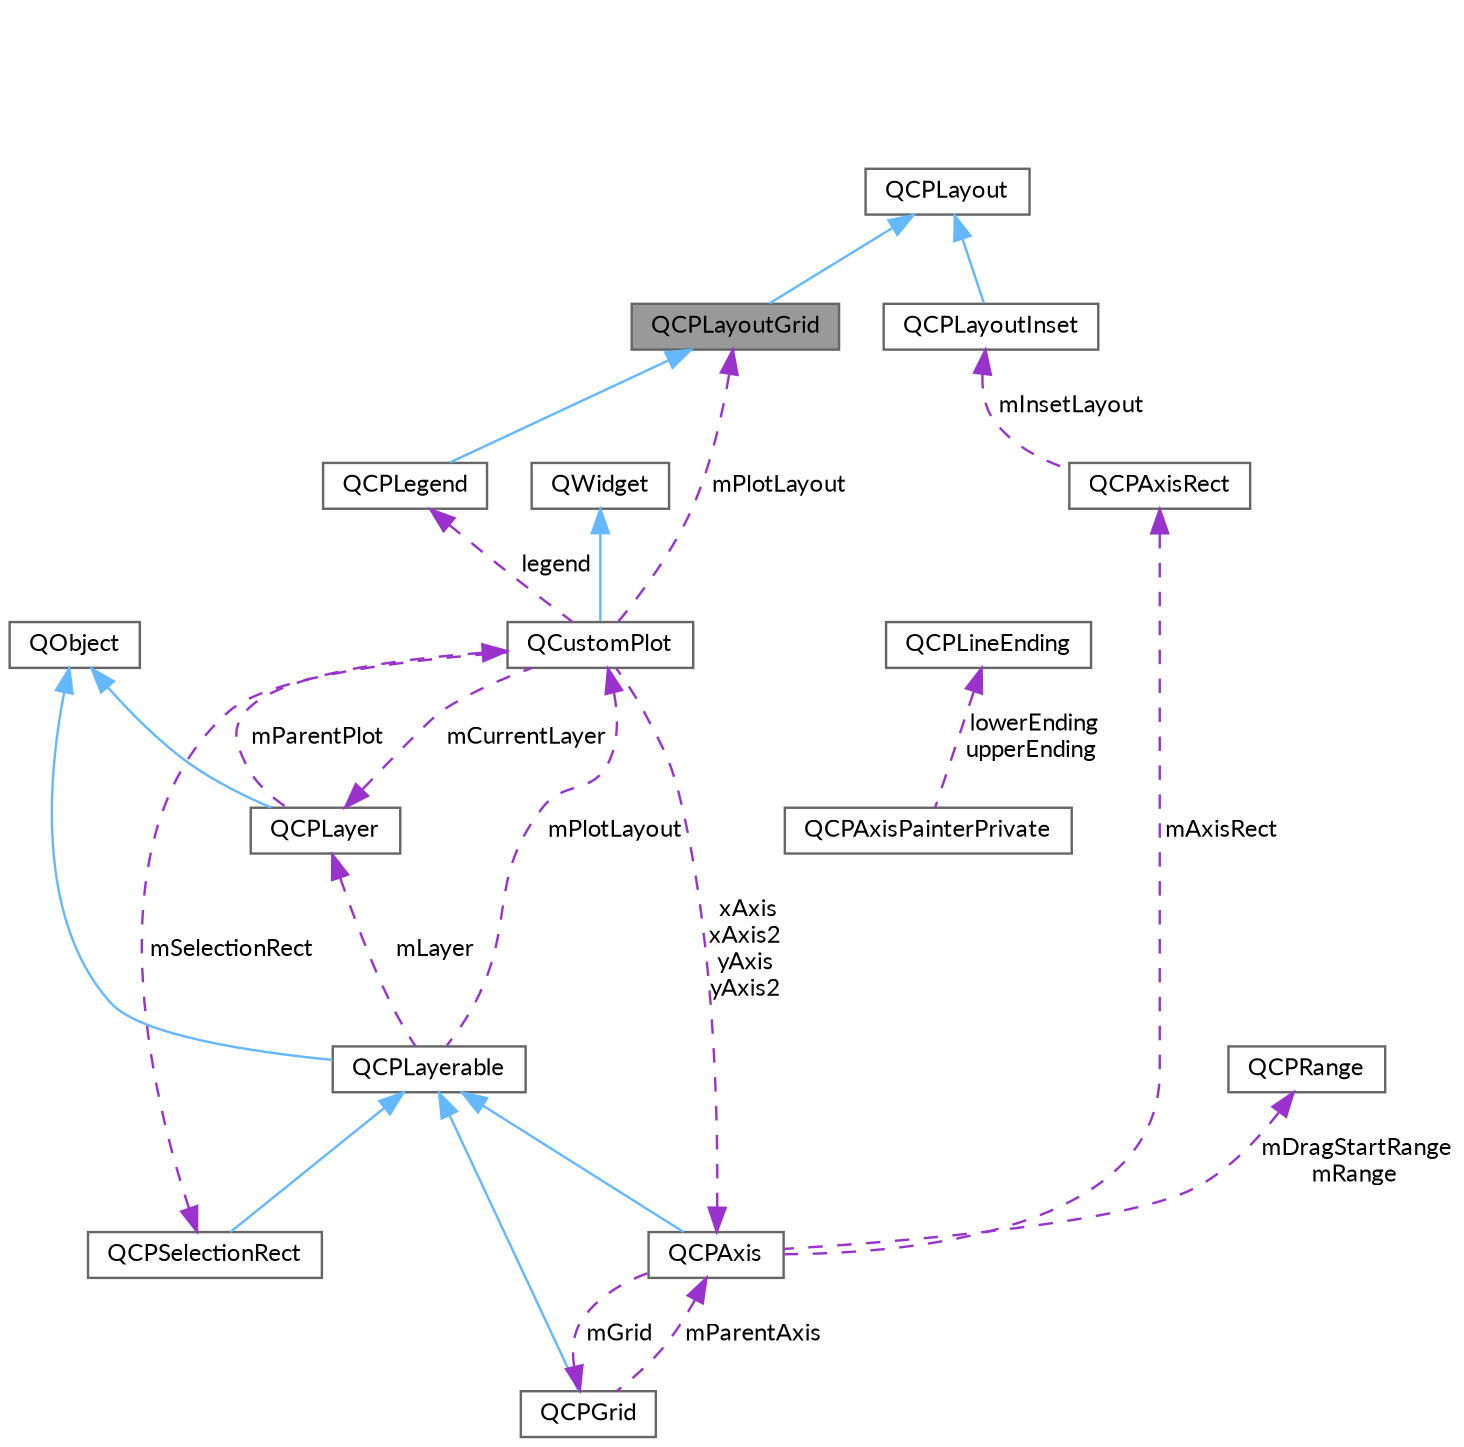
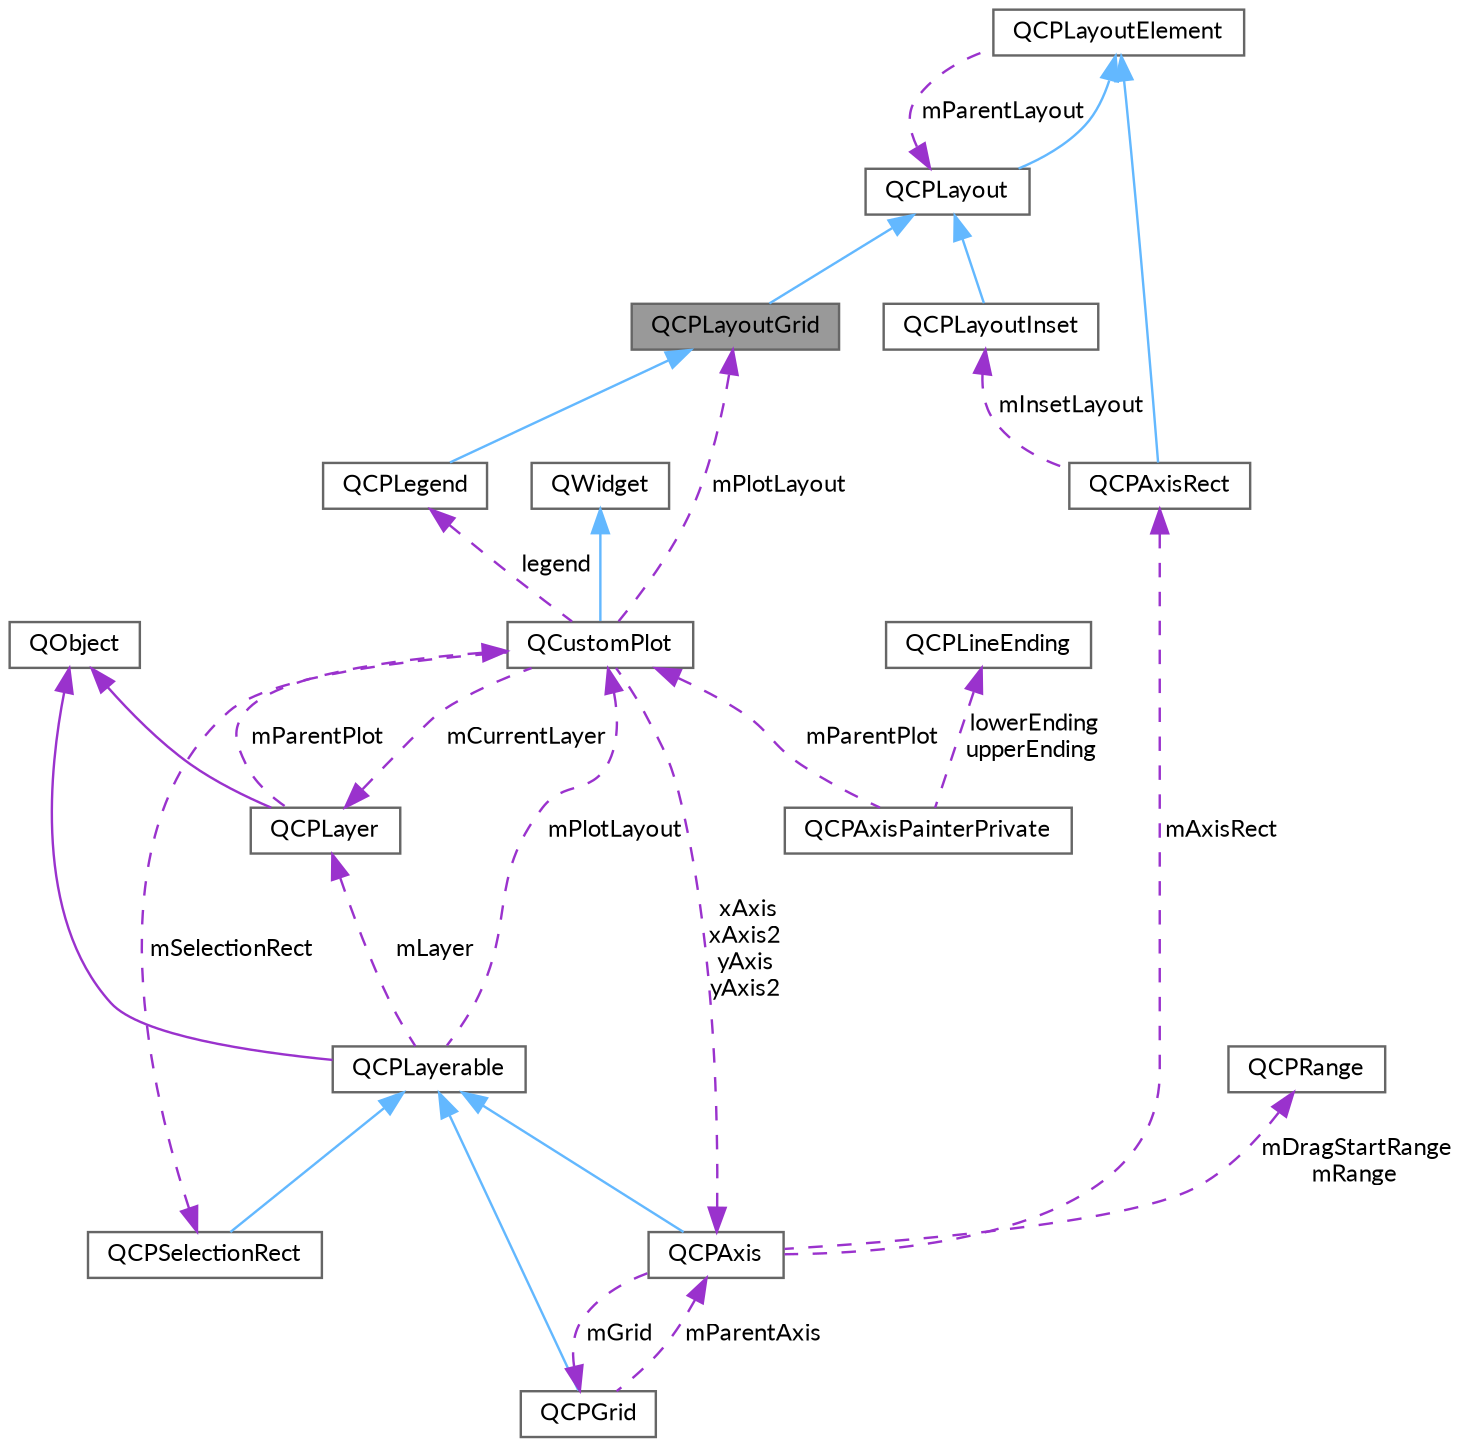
none -> (1119, 33)
none -> (777, 745)
(174, 752) -> (174, 752)
(84, 965) -> (84, 965)
